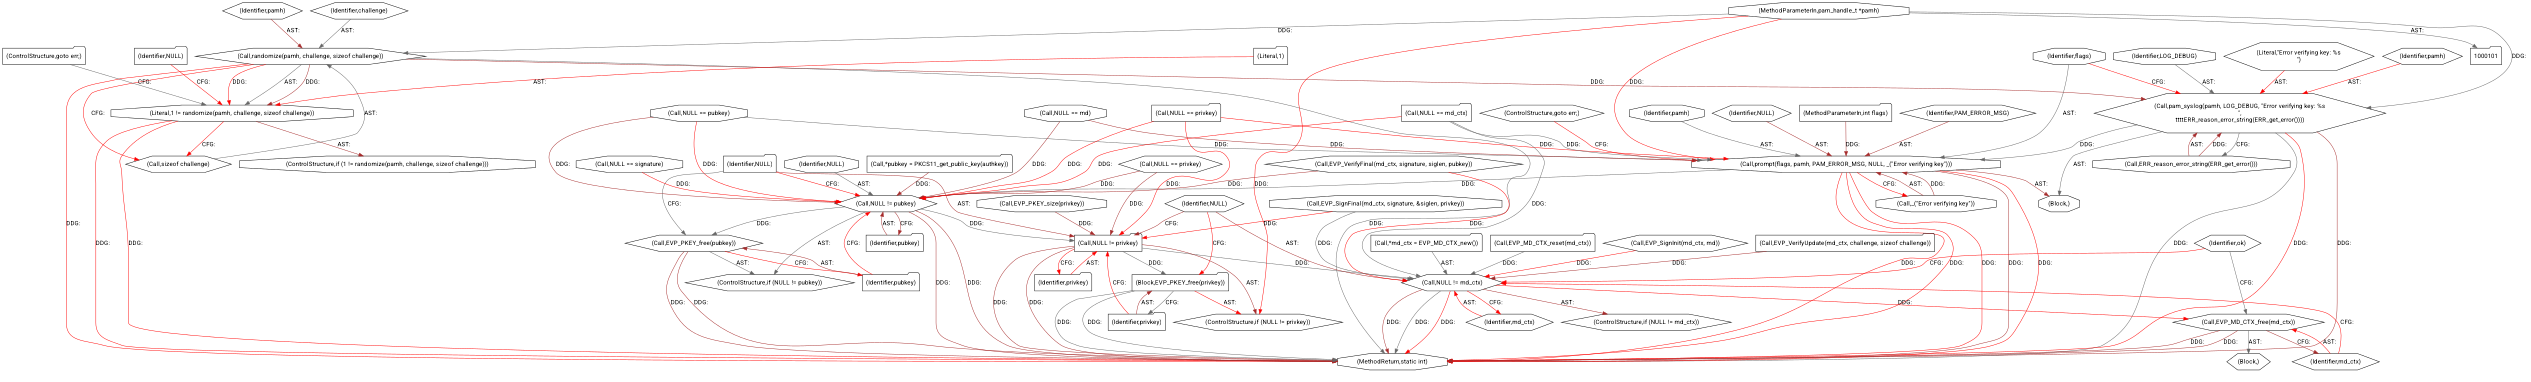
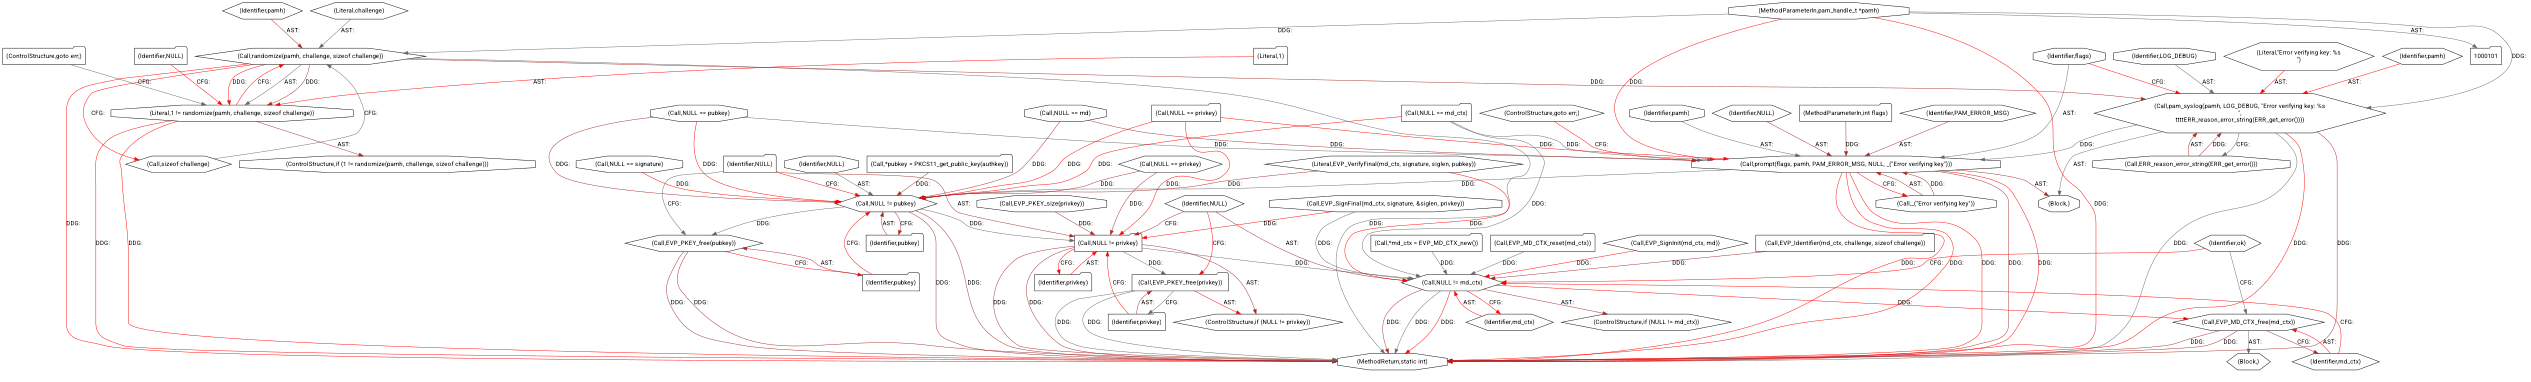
(359, 11) -> (359, 11)
(1393, 54) -> (2025, 345)
(372, 113) -> (372, 113)
(207, 137) -> (254, 81)
(1394, 164) -> (1394, 164)
(1845, 243) -> (1845, 243)
(1449, 263) -> (1449, 263)
(770, 283) -> none
(1180, 283) -> (1180, 283)
